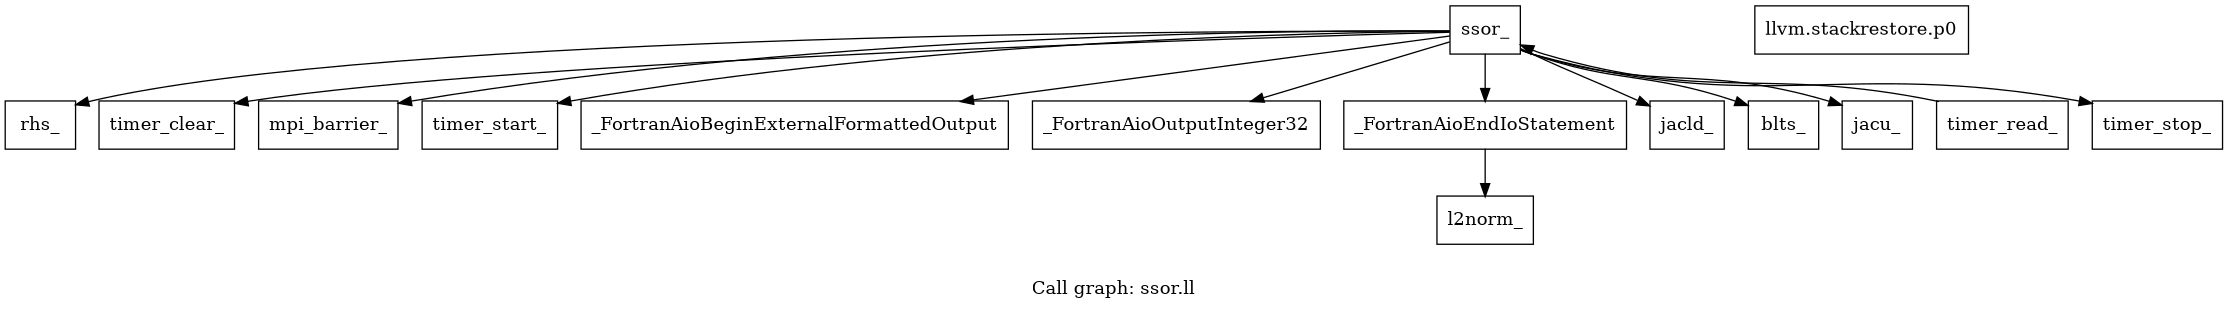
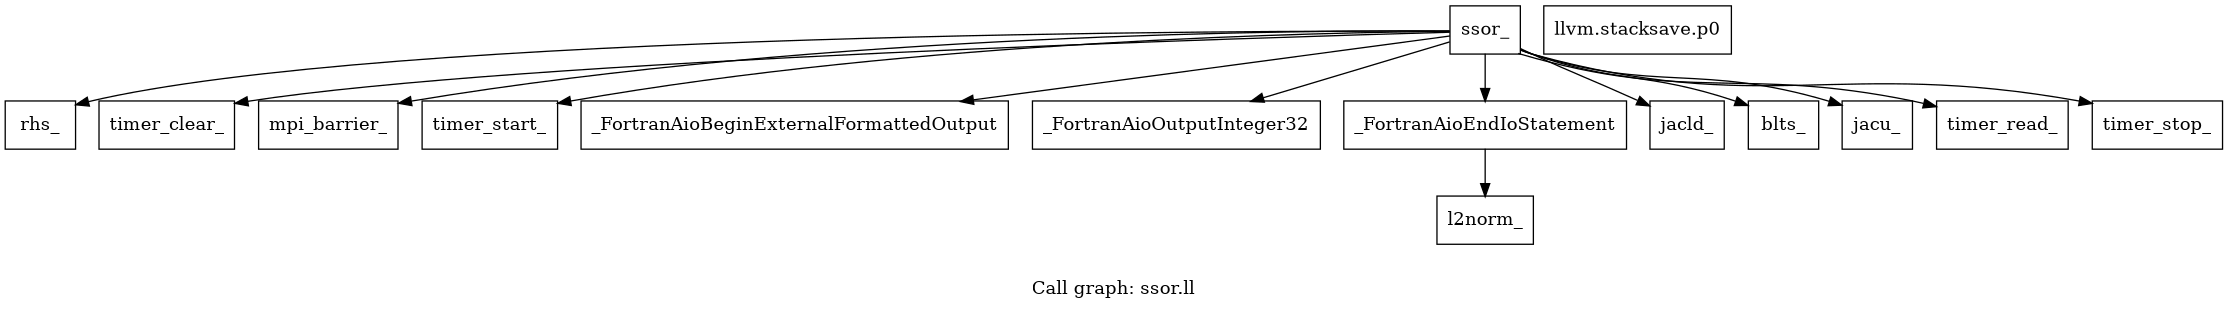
none -> (1638, 30)
(1862, 30) -> none
(1735, 83) -> (1720, 83)
